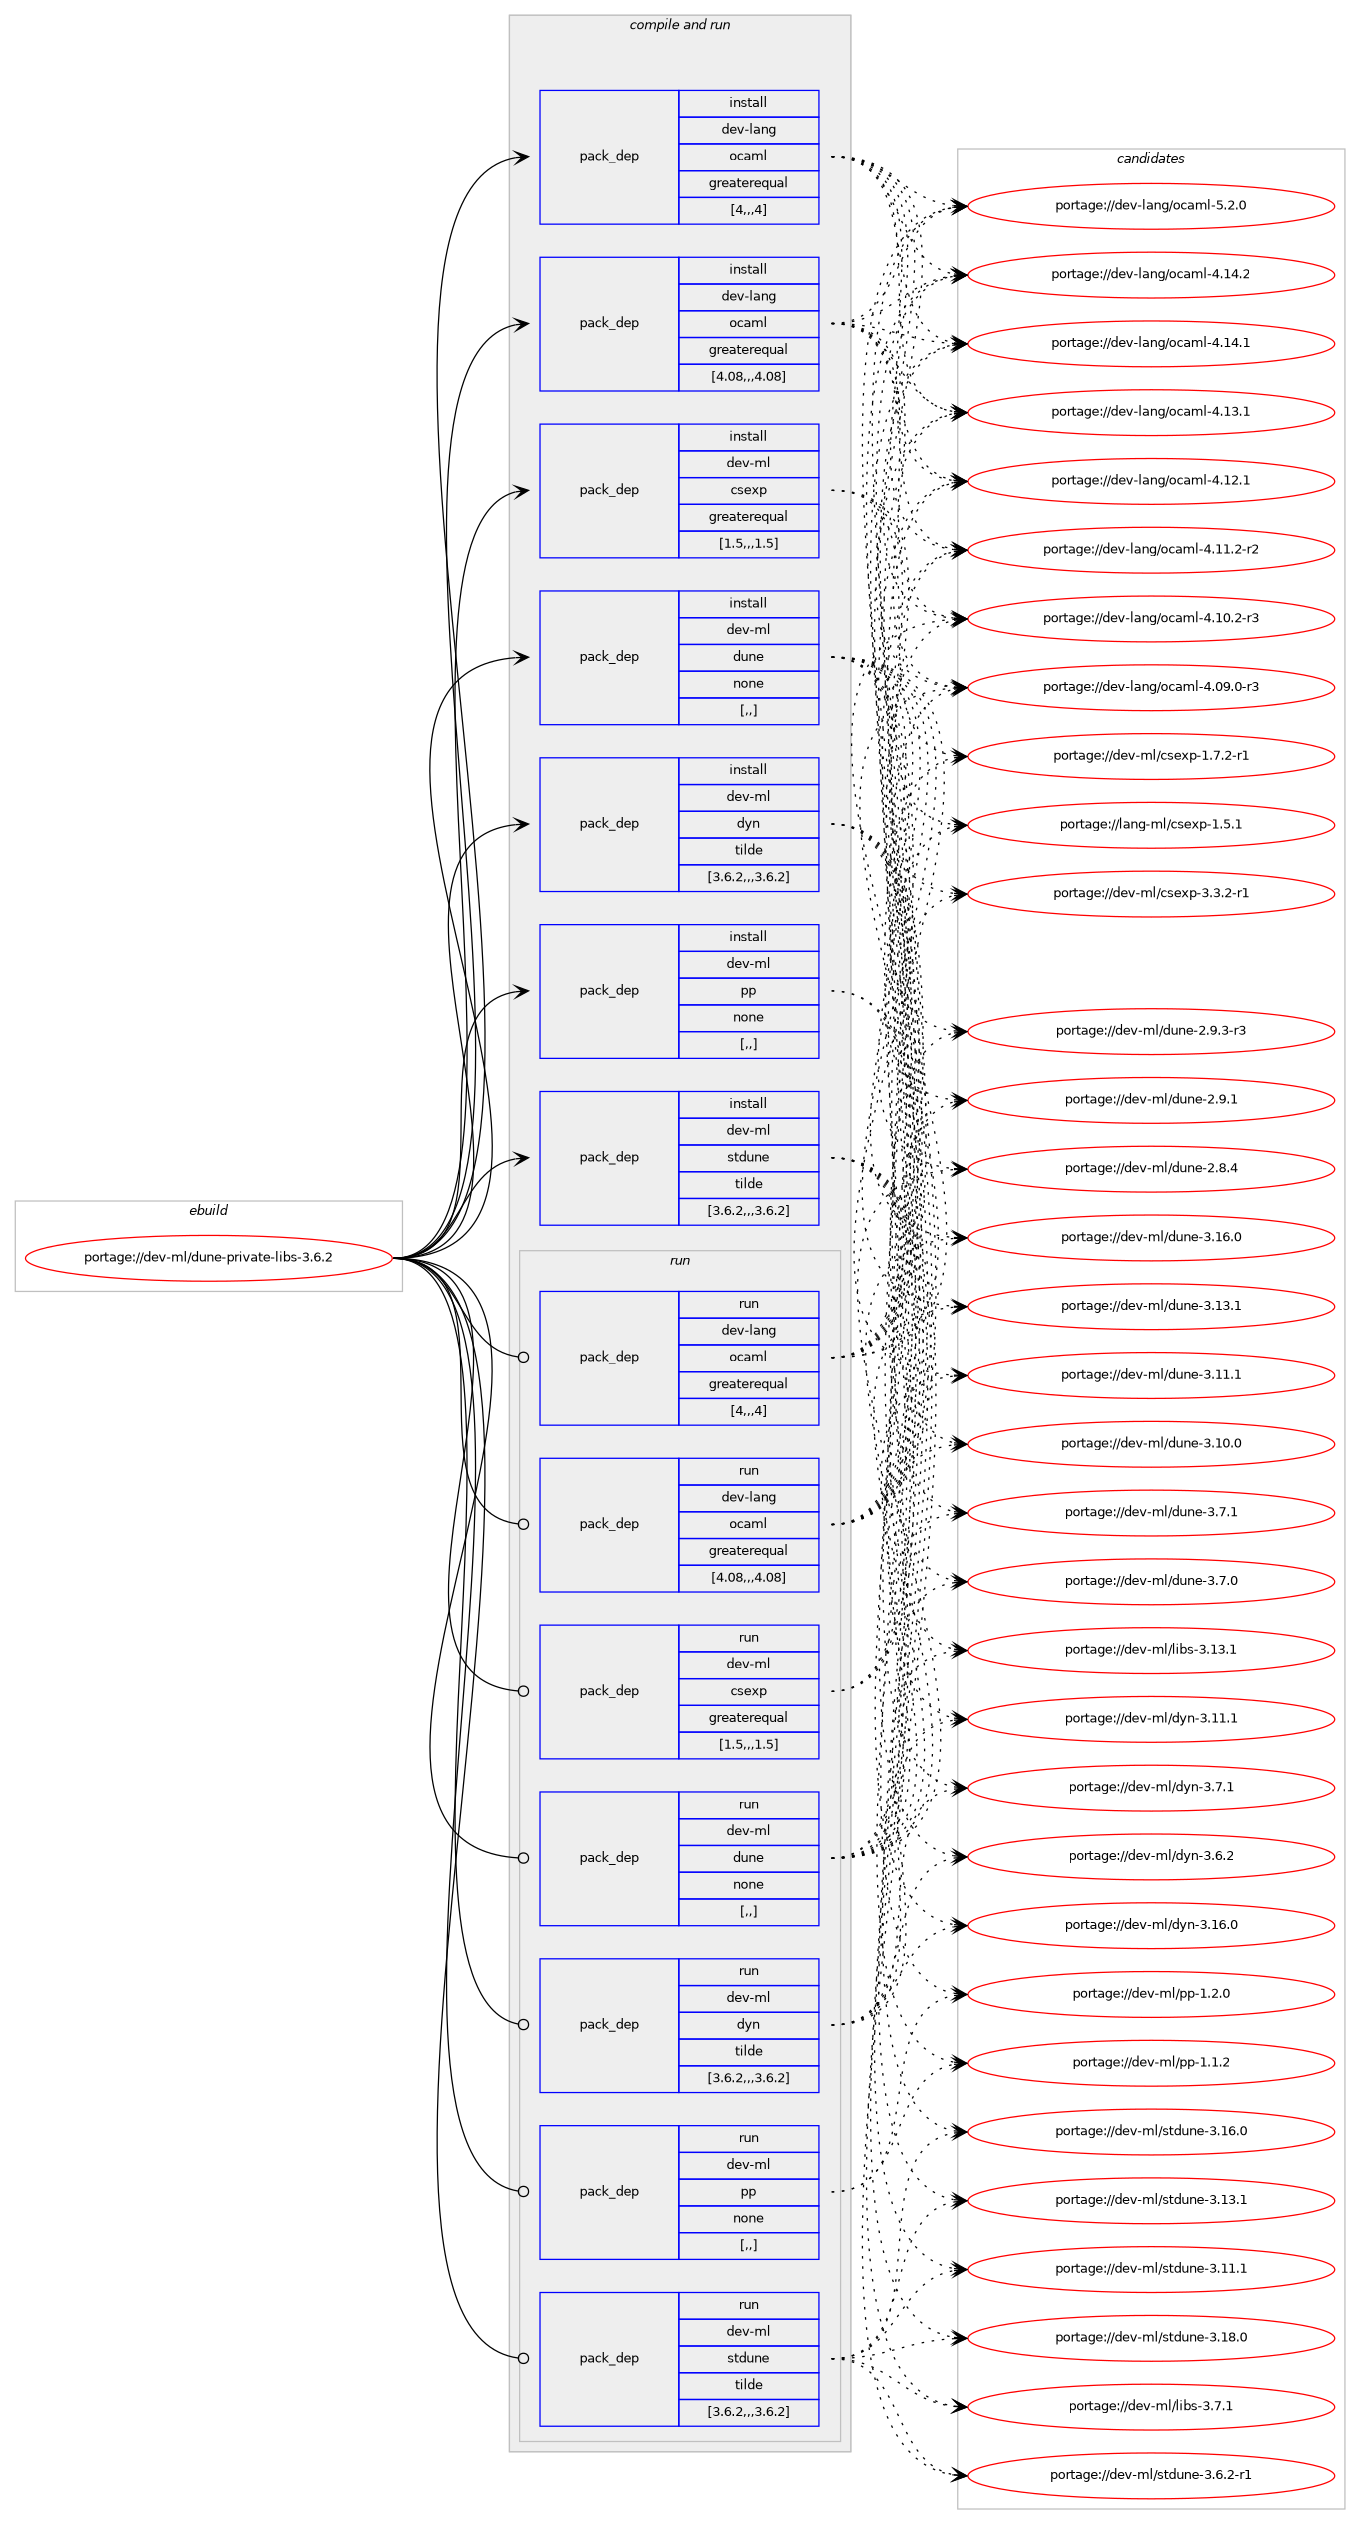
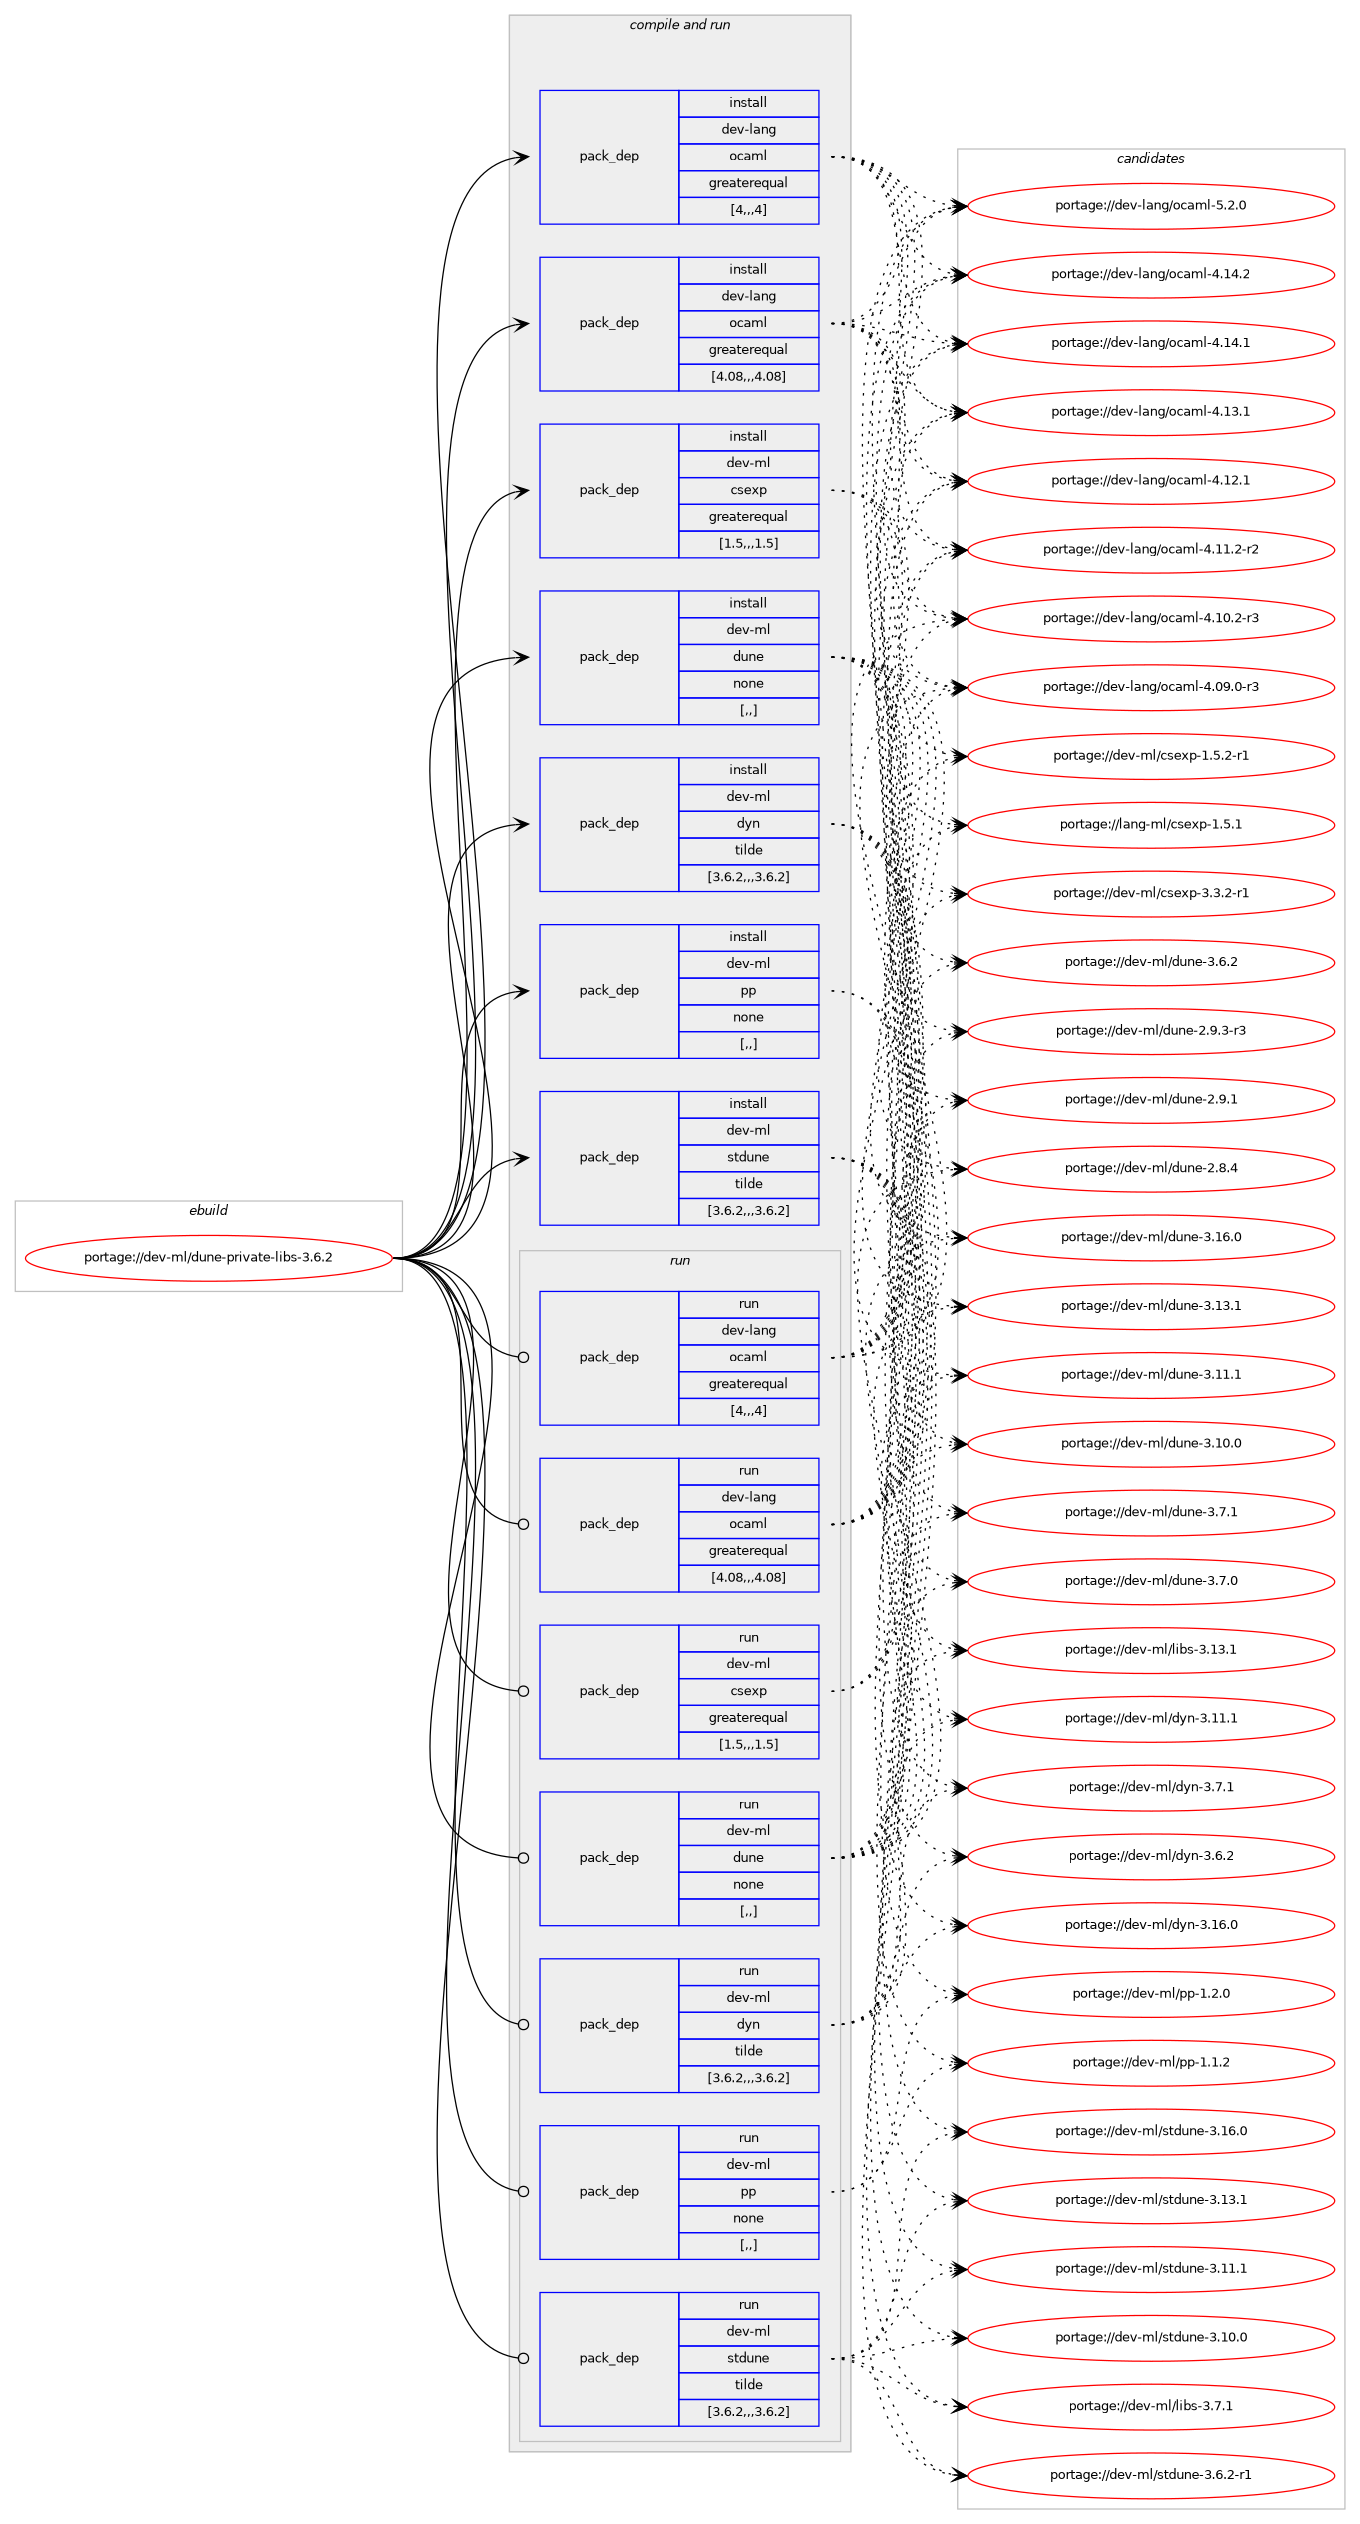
(1151, 757) -> (1151, 757)
none -> (1151, 963)
(1151, 2338) -> (1151, 2338)
